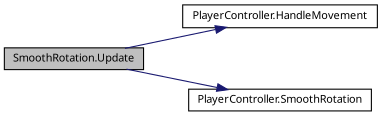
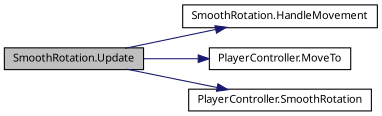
(280, 16) -> (280, 16)
none -> (280, 59)
